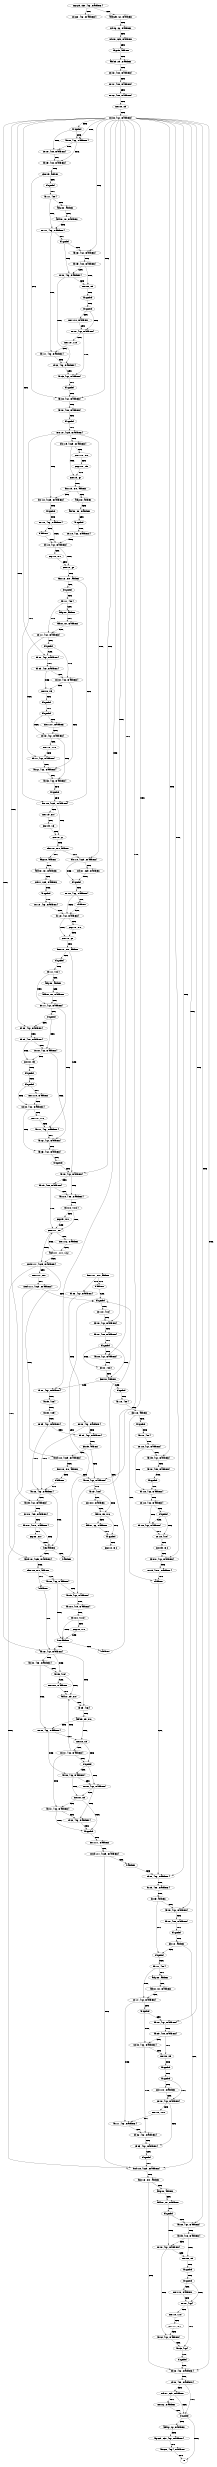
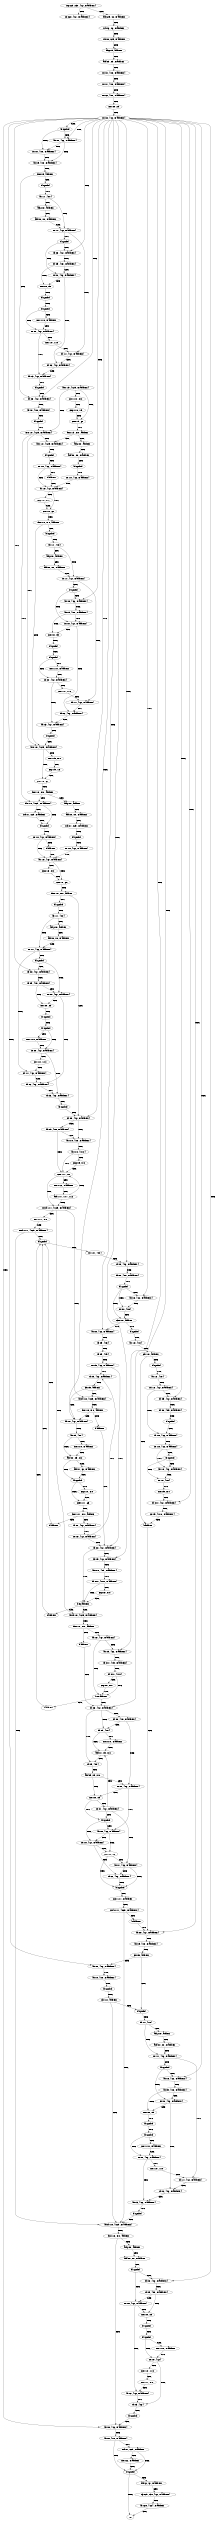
(50, 174) -> (45, 174)
(71, 438) -> (60, 410)
none -> (83, 1503)
